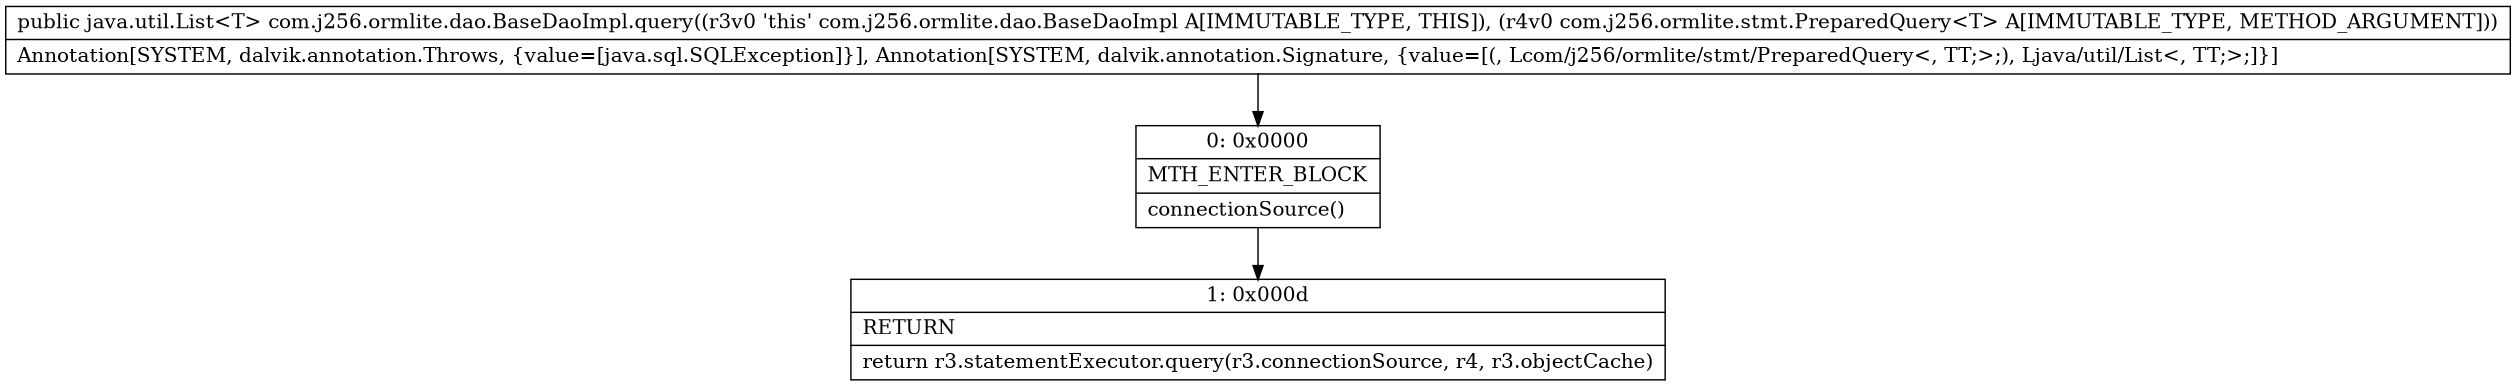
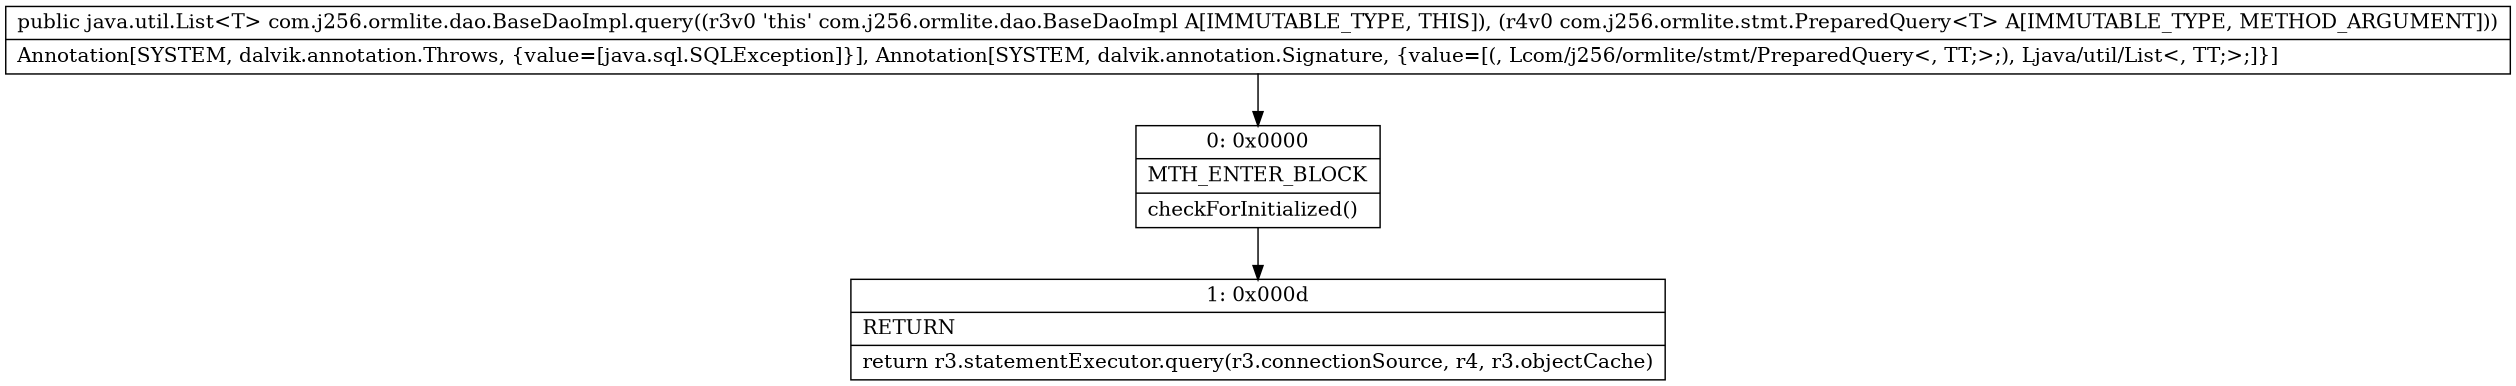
(1247, 210) -> (1253, 210)
